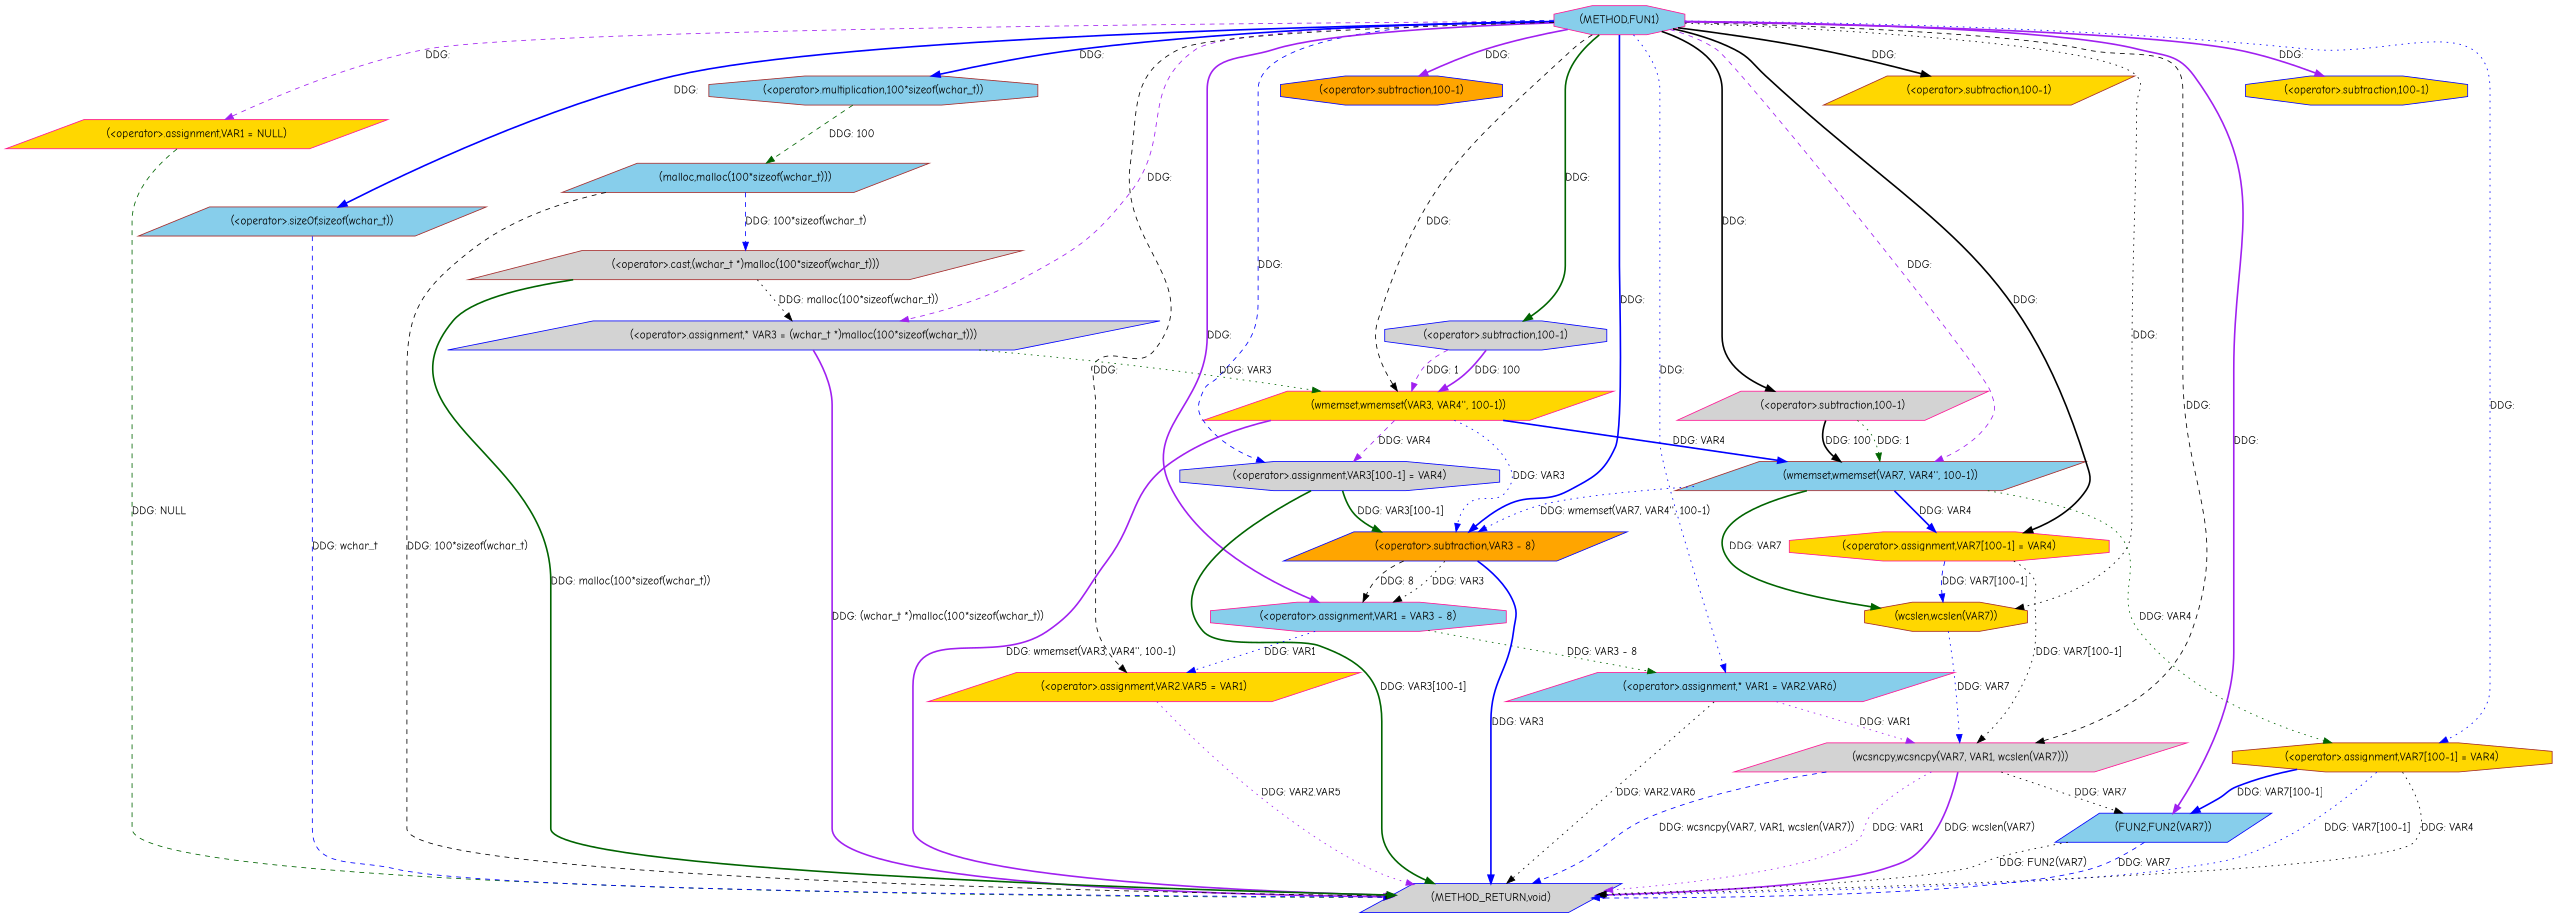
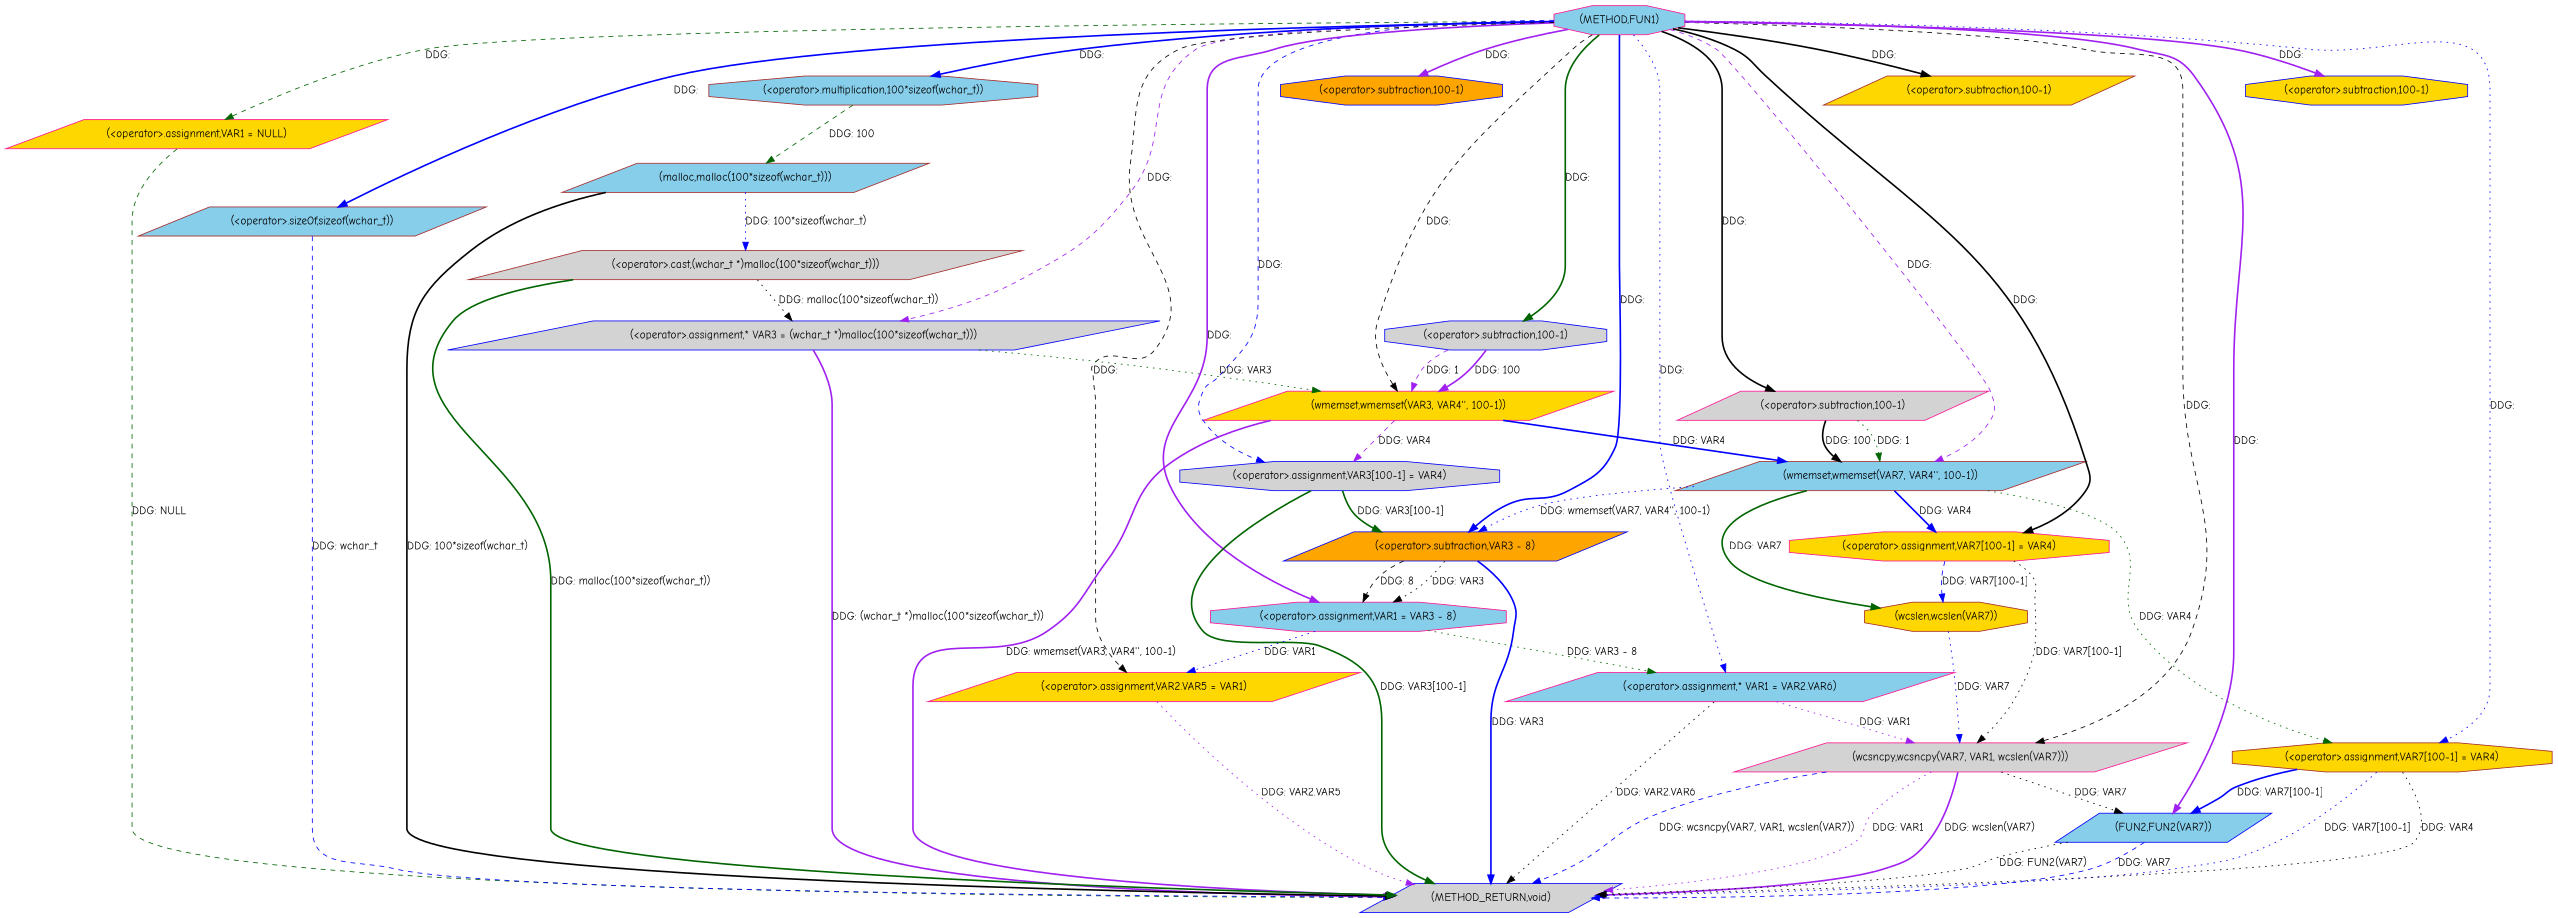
(887, 29) -> (887, 29)
(2136, 144) -> none
(746, 217) -> (746, 217)
(1512, 475) -> none
(520, 859) -> (520, 859)
